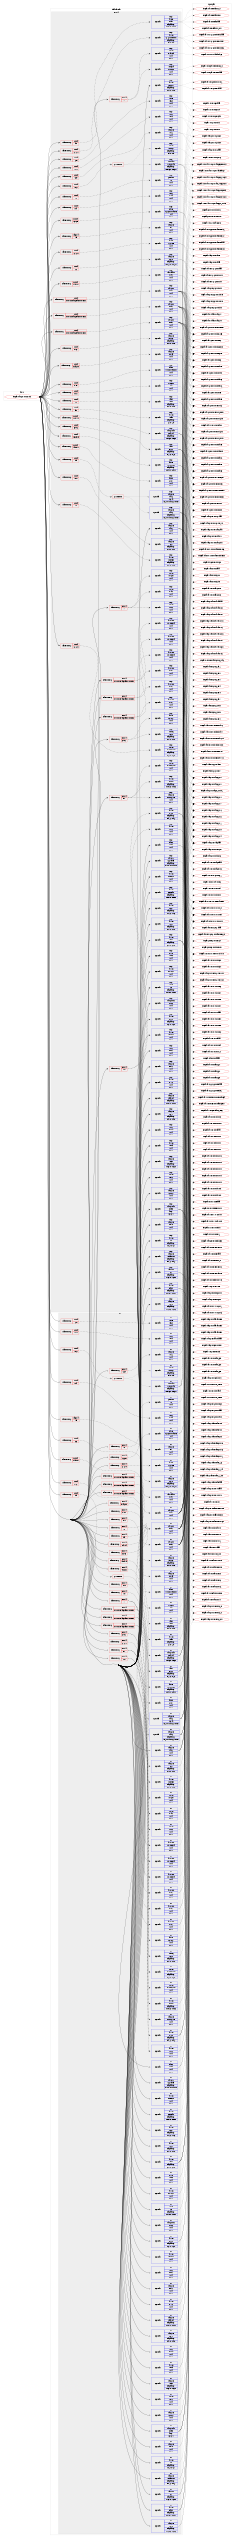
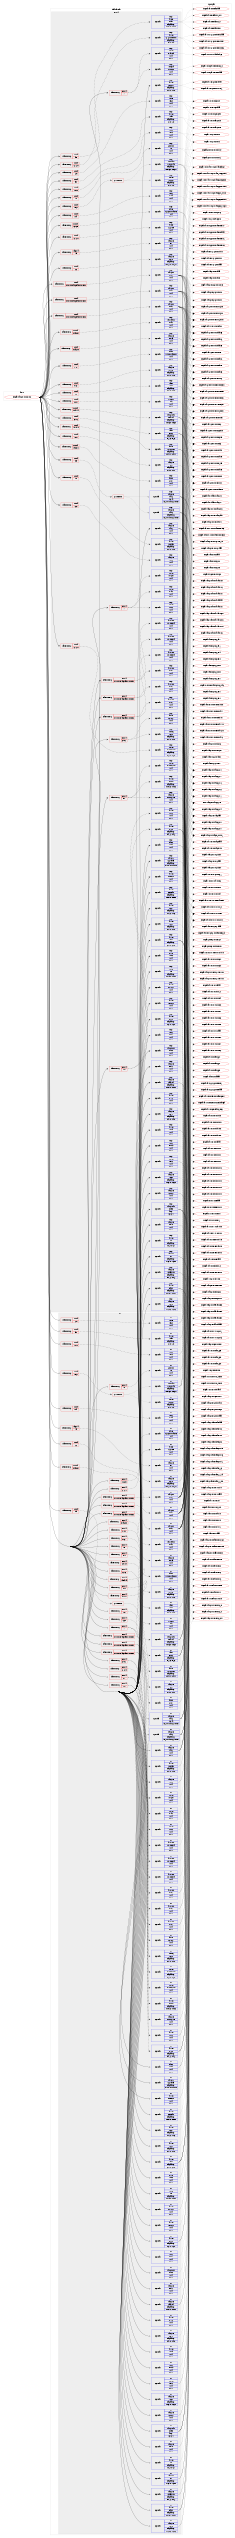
(212, 301) -> none
(212, 830) -> (212, 803)
